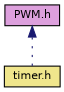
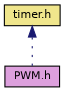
(32, 52) -> (32, 52)
